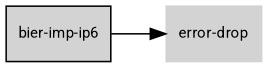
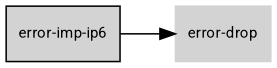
(58, 34) -> (63, 34)
